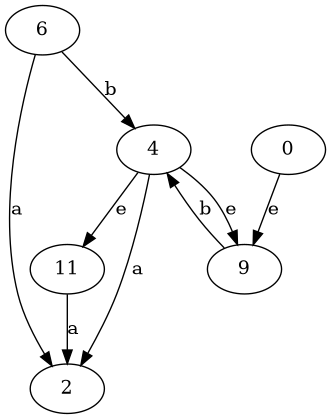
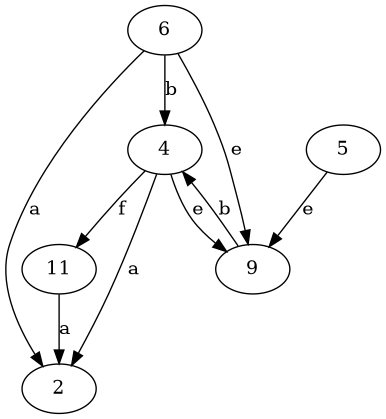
none -> (220, 139)
(288, 150) -> (343, 150)
(122, 209) -> (122, 209)
